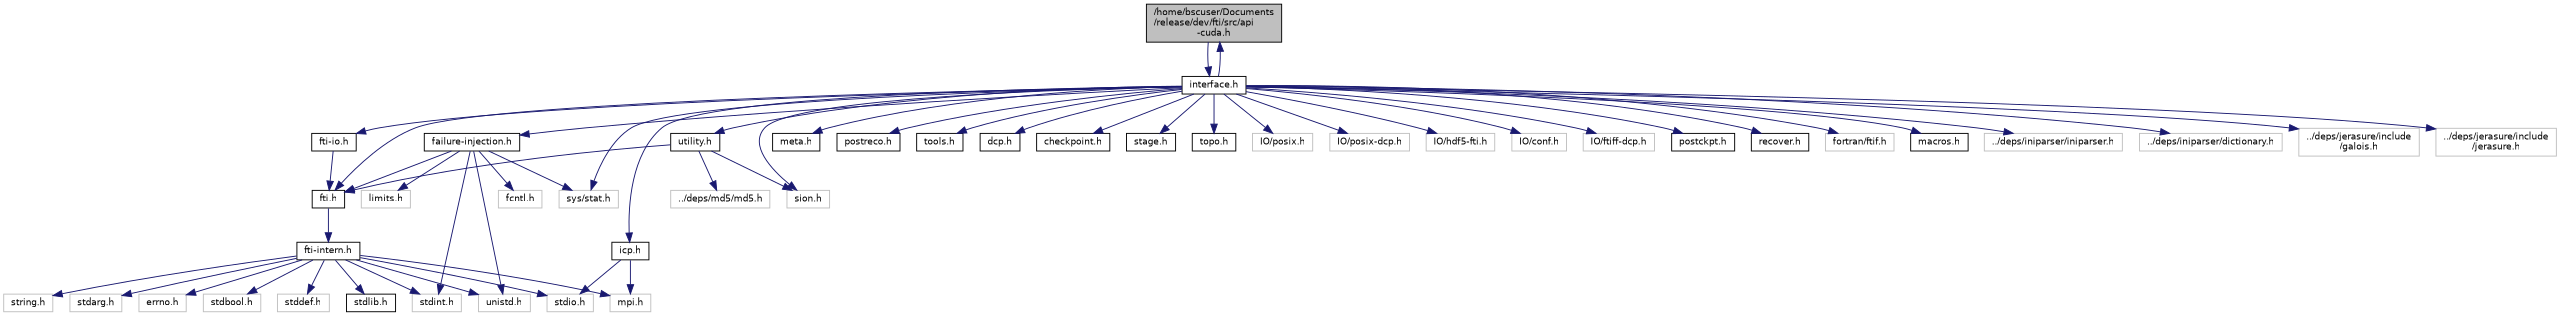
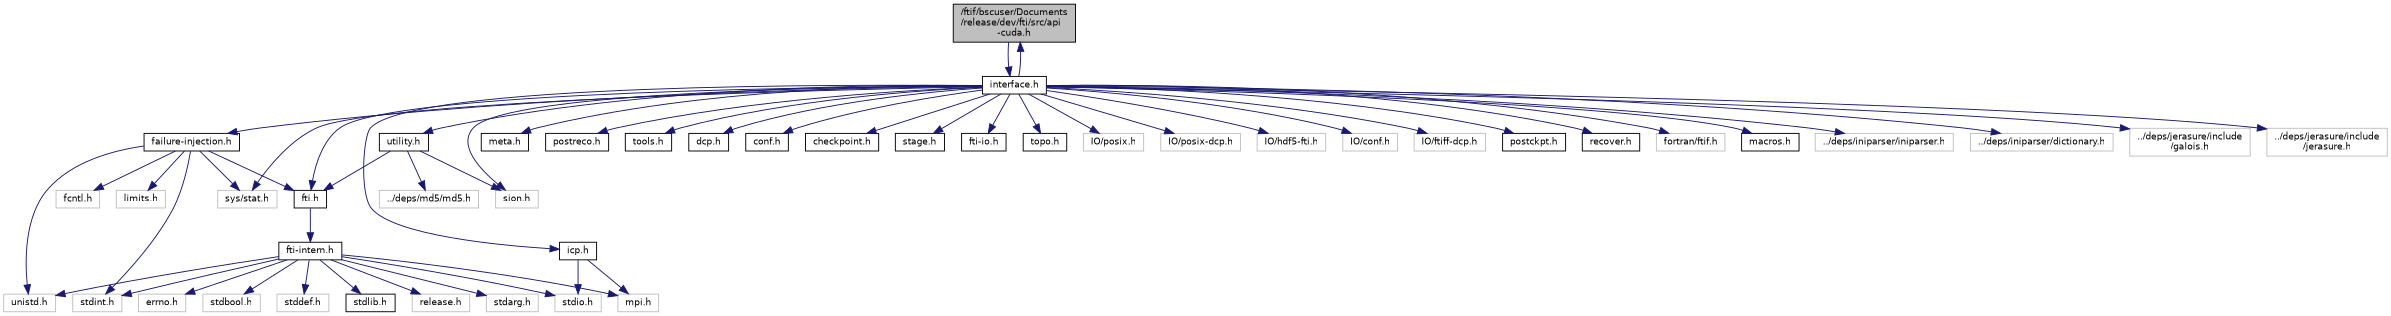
(1214, 23) -> (1014, 23)
none -> (767, 142)
(332, 166) -> none
(28, 303) -> (441, 303)
